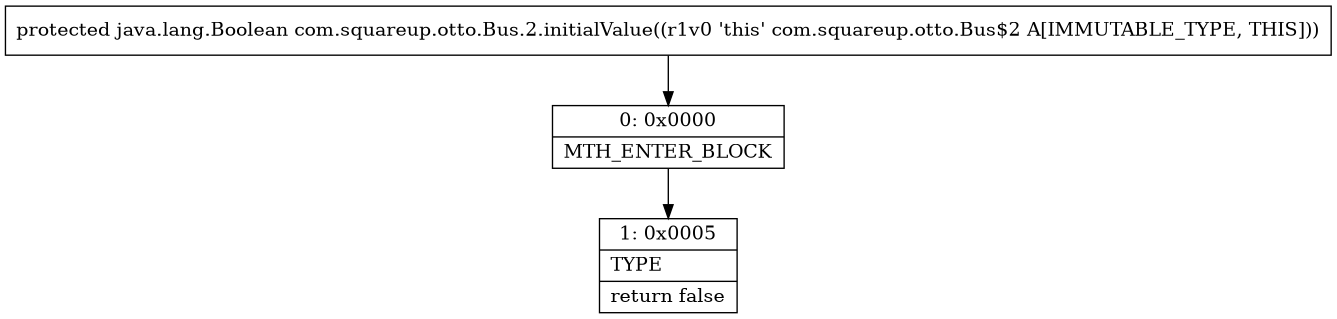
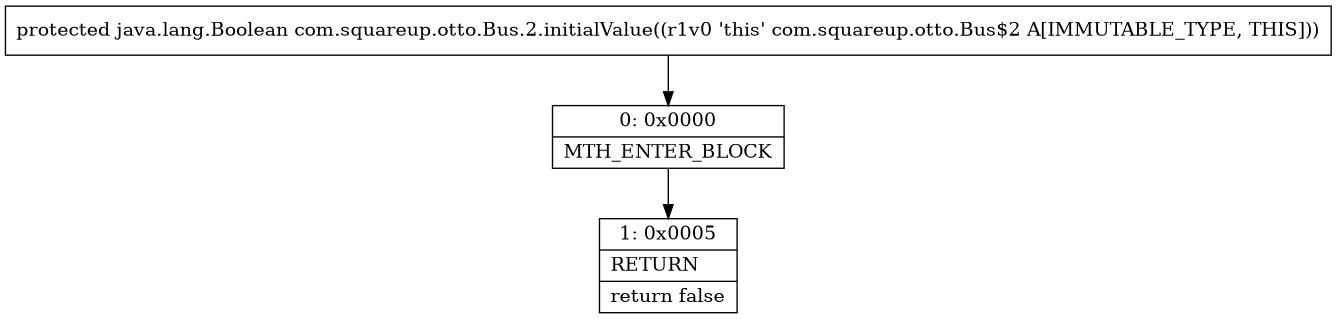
(637, 265) -> (655, 265)
